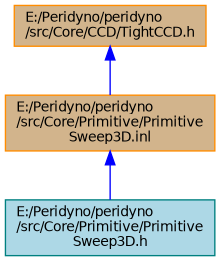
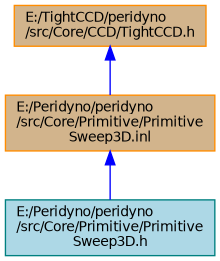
(110, 26) -> (110, 26)
